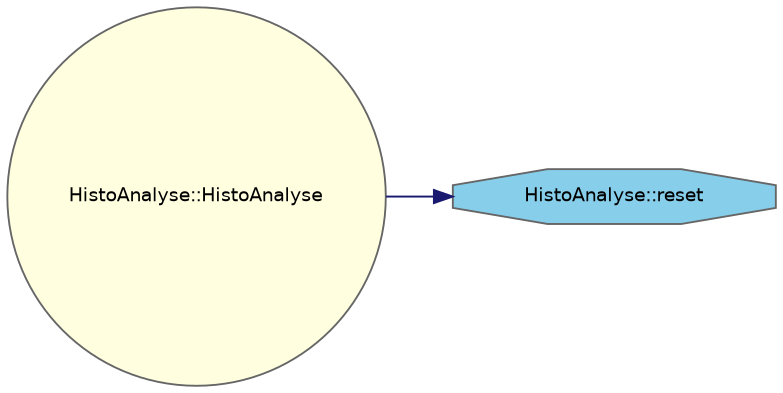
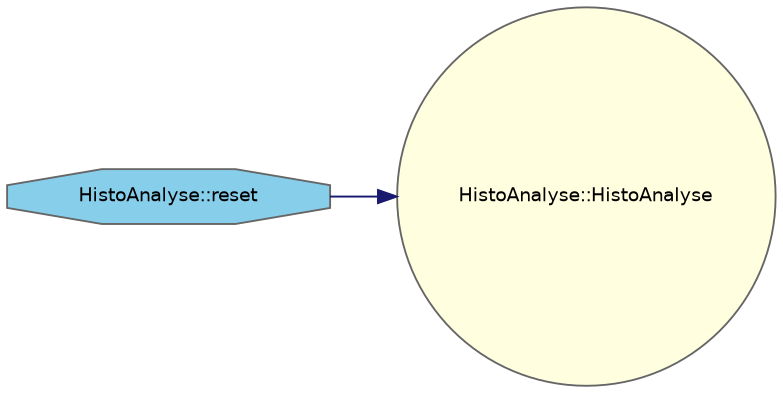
(410, 197) -> (354, 197)
